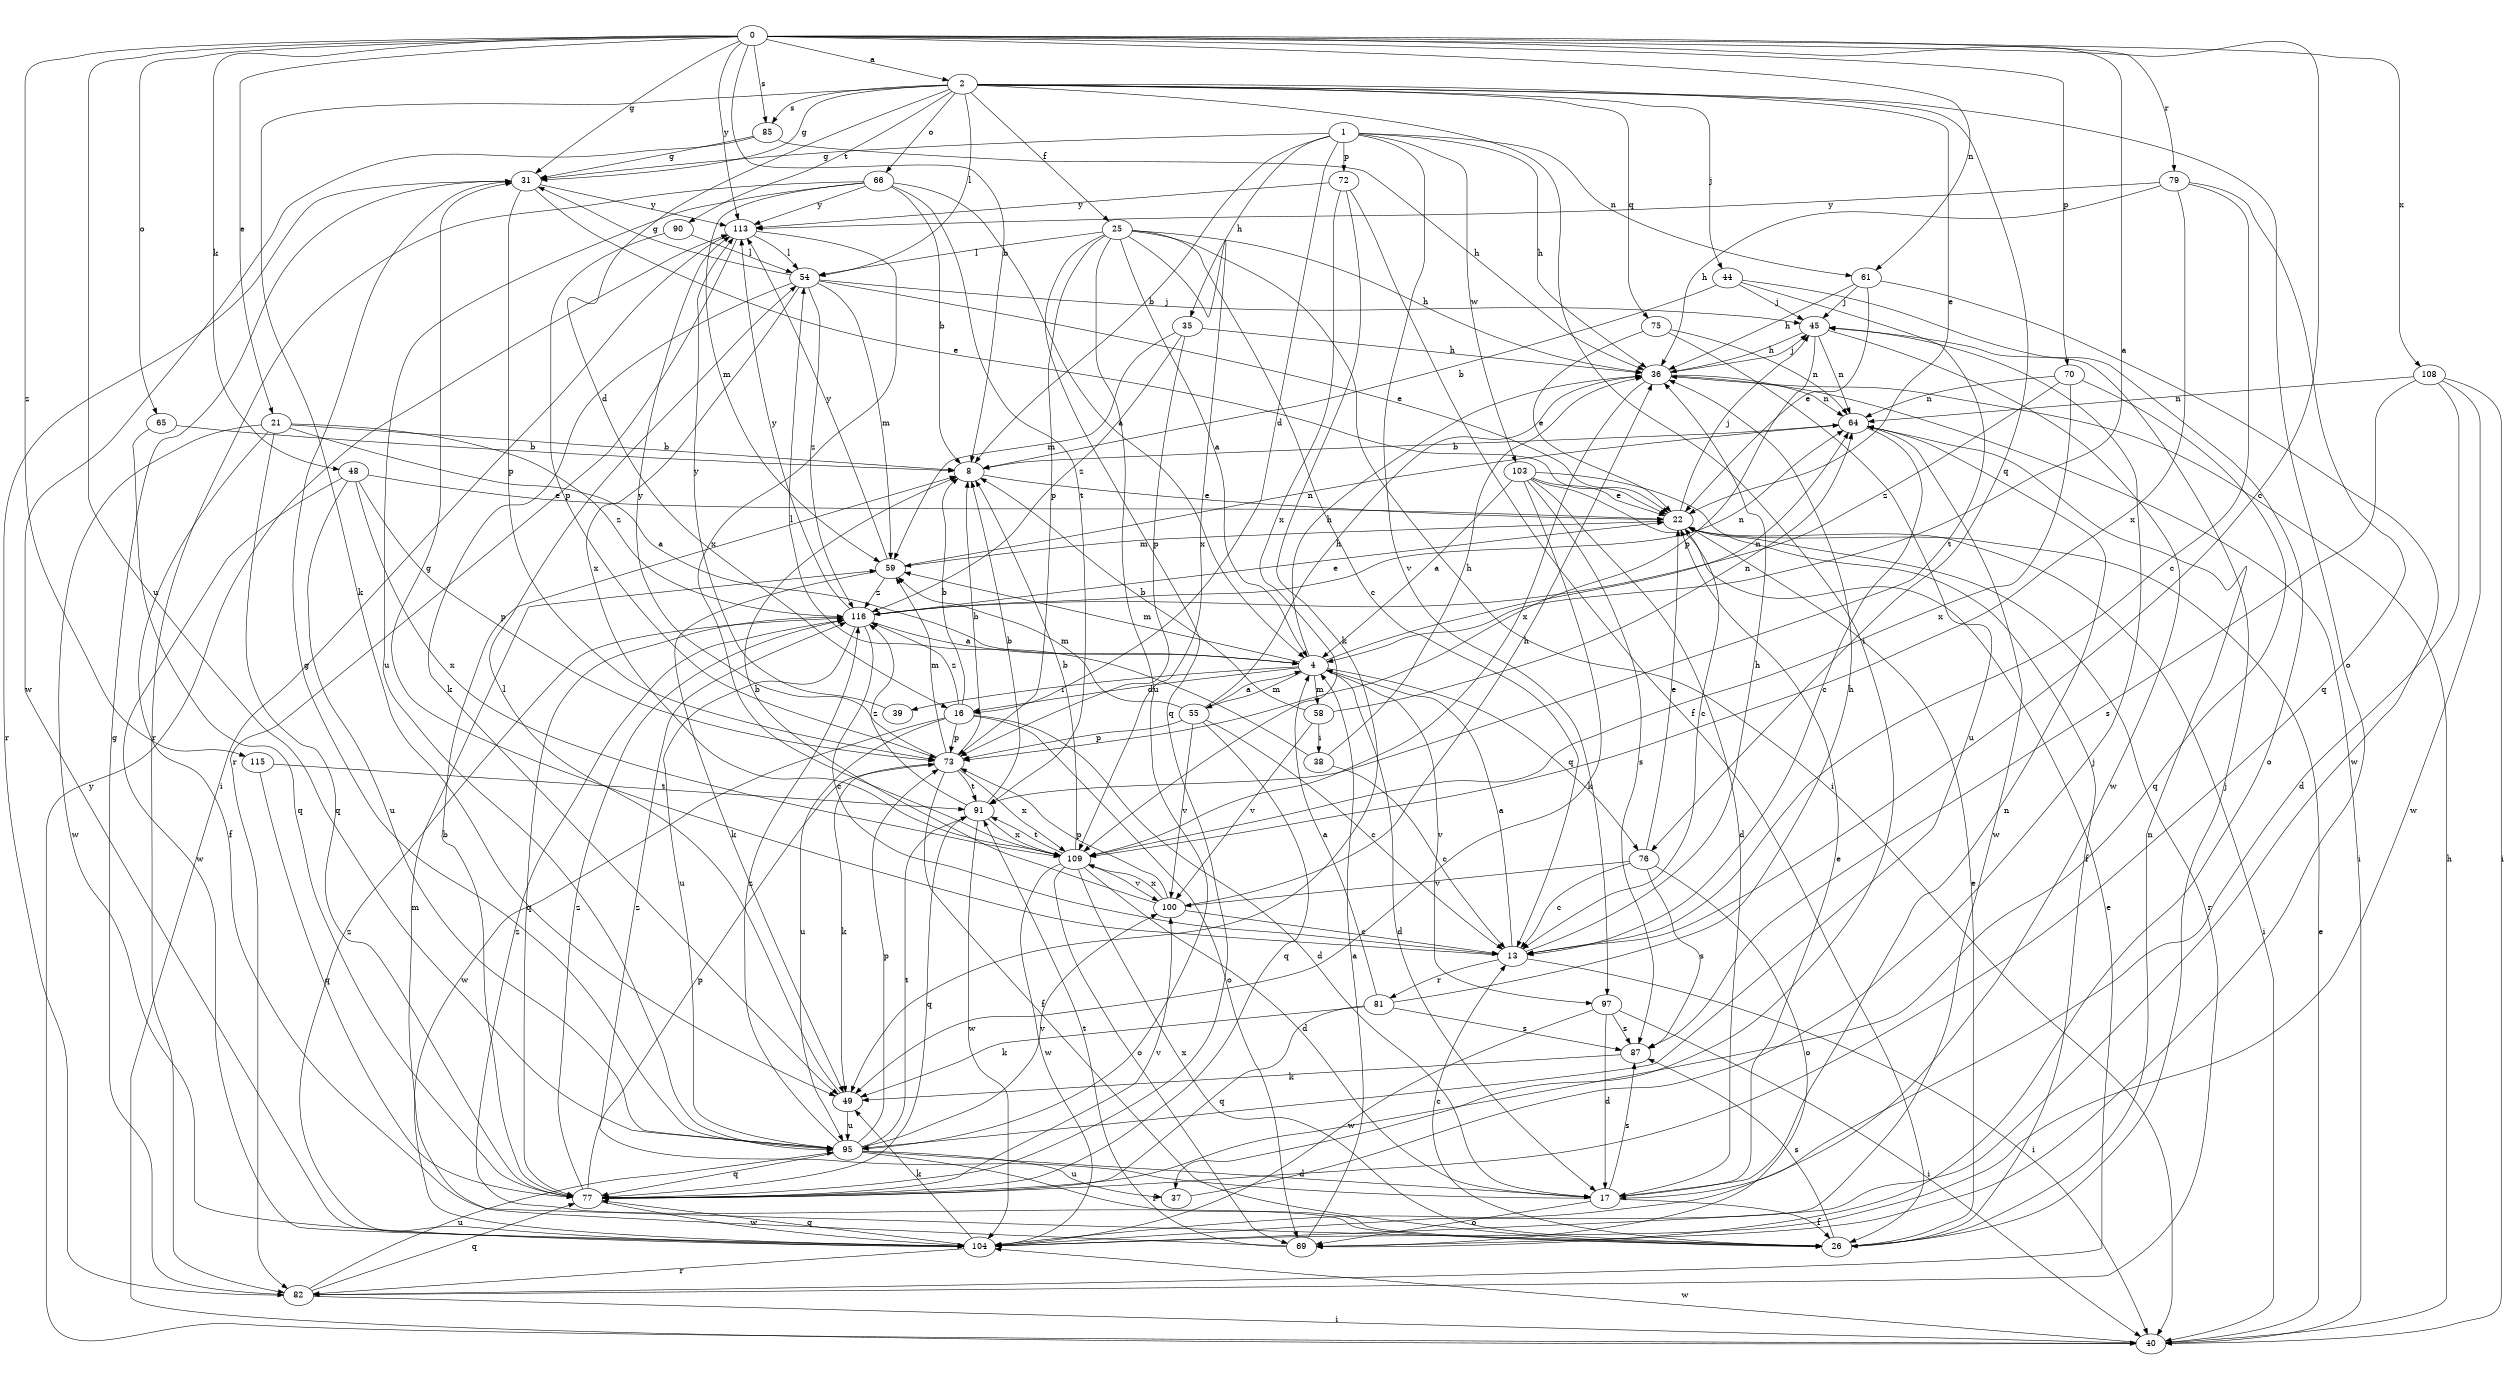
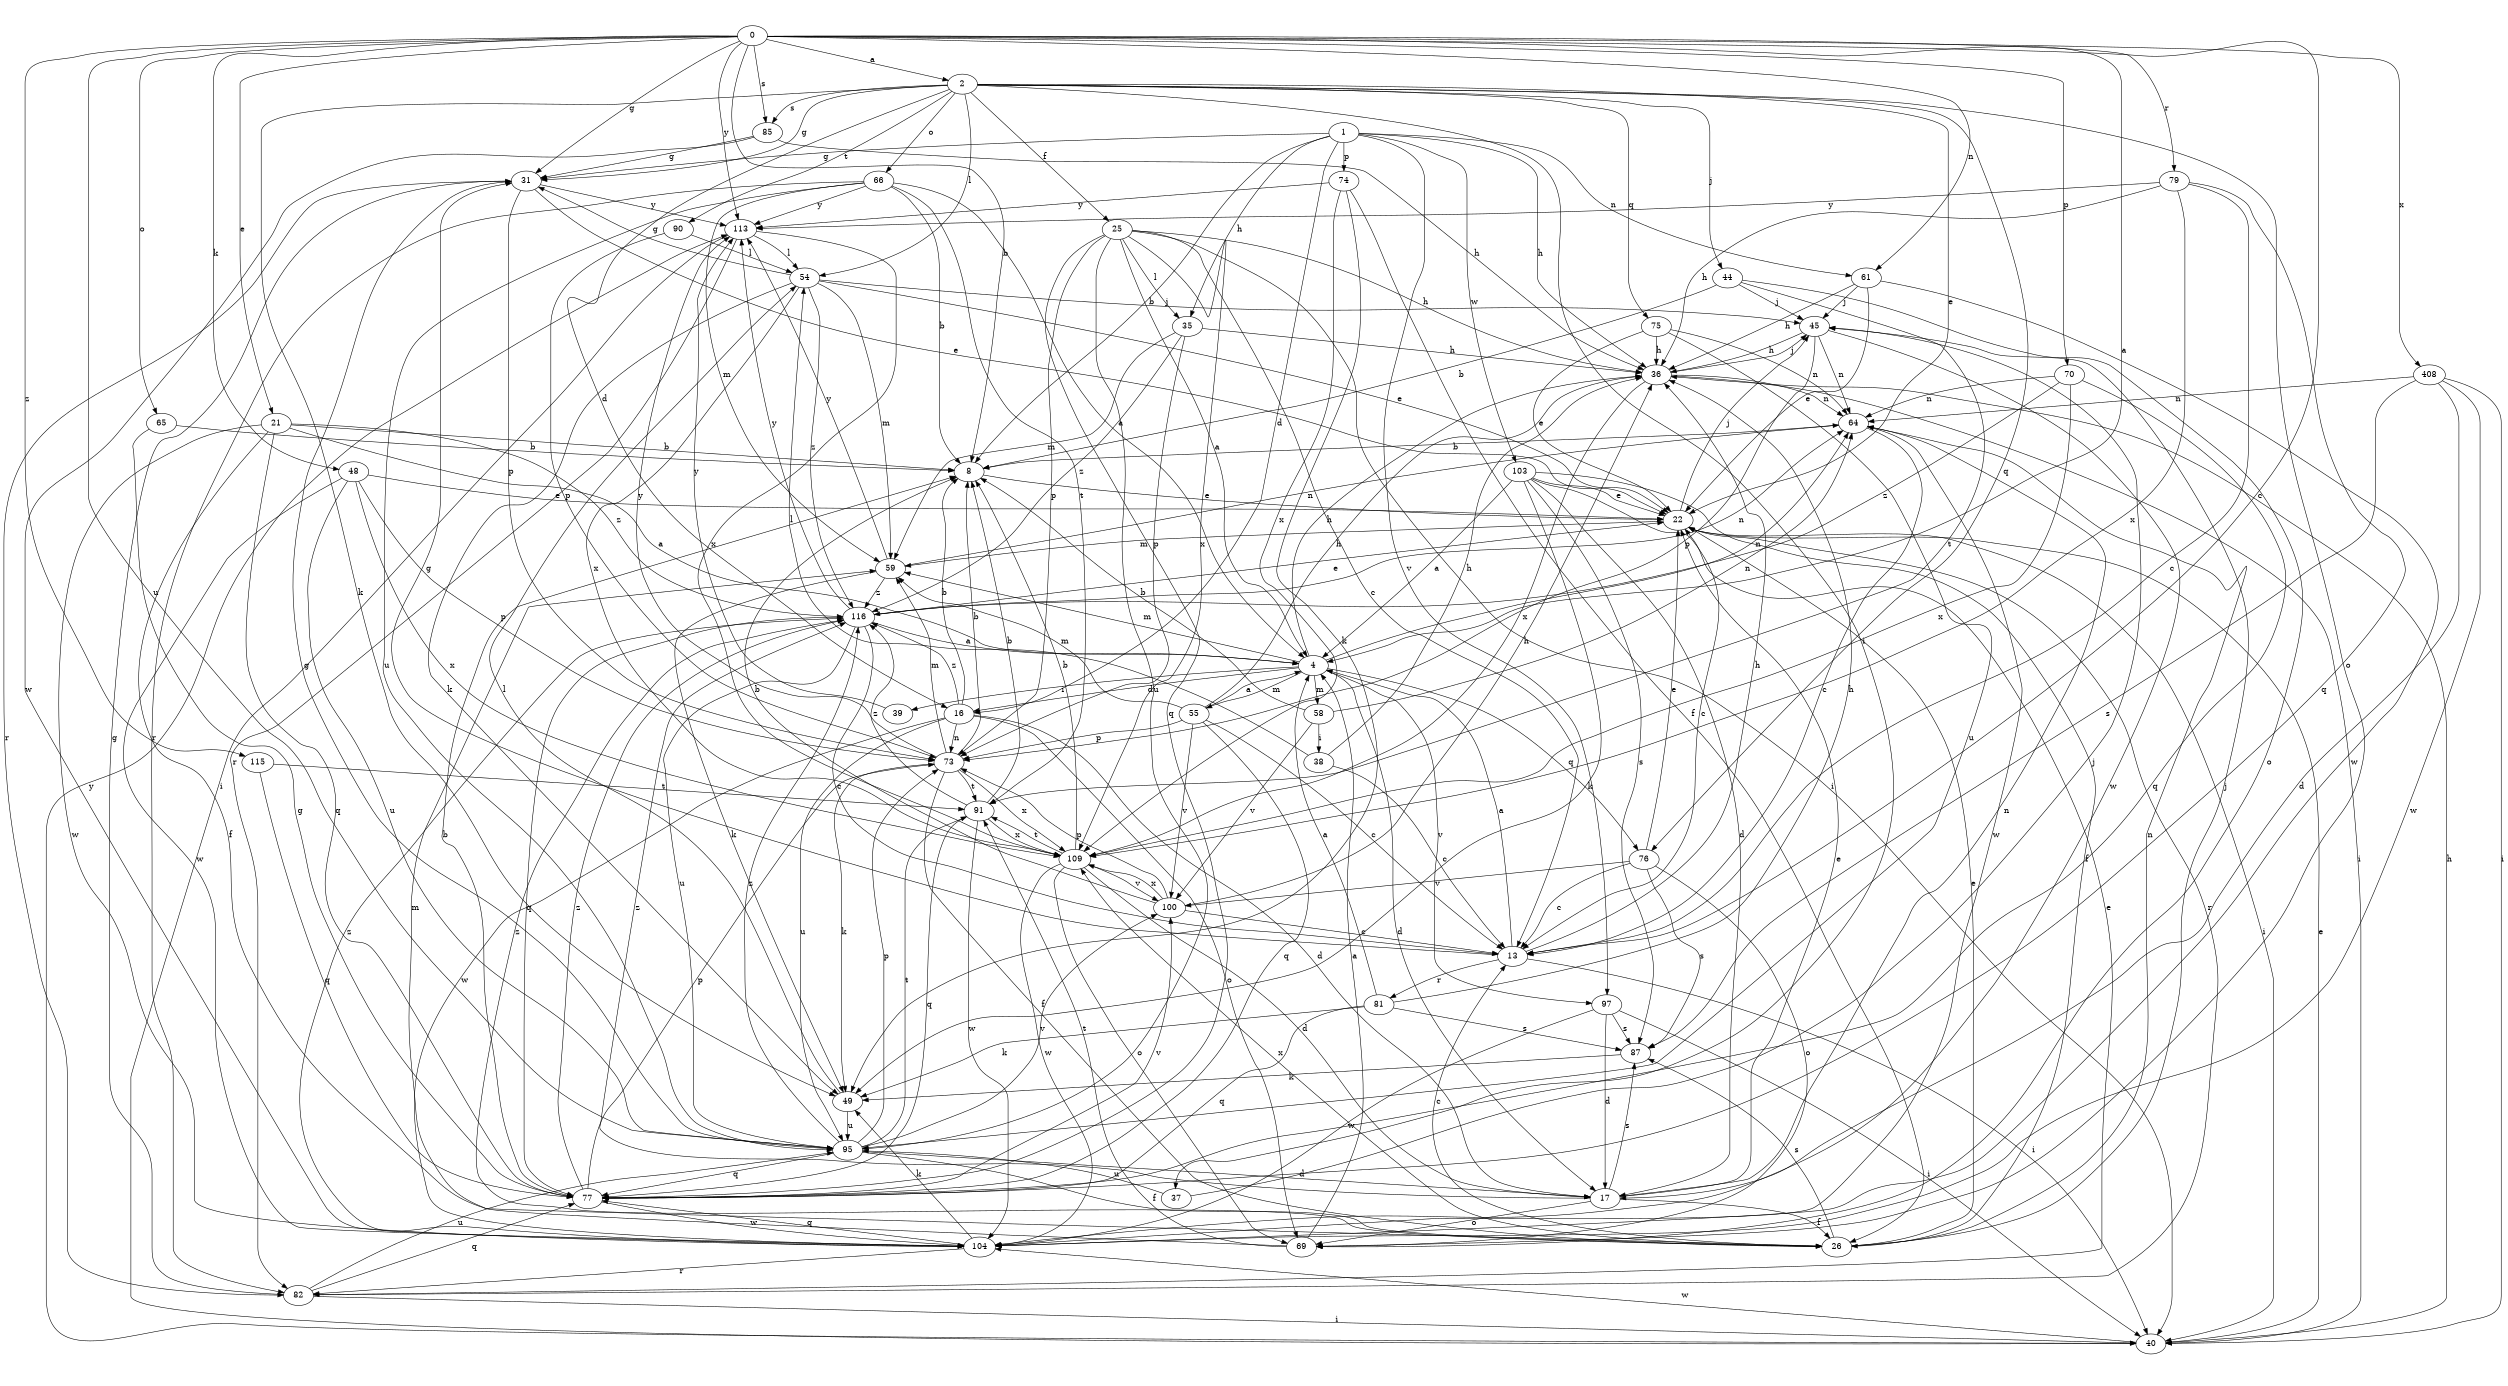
(1344, 181) -> (1344, 181)
(963, 251) -> (1147, 278)
none -> (1656, 348)
(2429, 375) -> (2429, 375)
(957, 738) -> (957, 738)
(300, 811) -> (300, 811)
(1063, 1172) -> (1077, 1170)
(1375, 1173) -> (1421, 1181)
